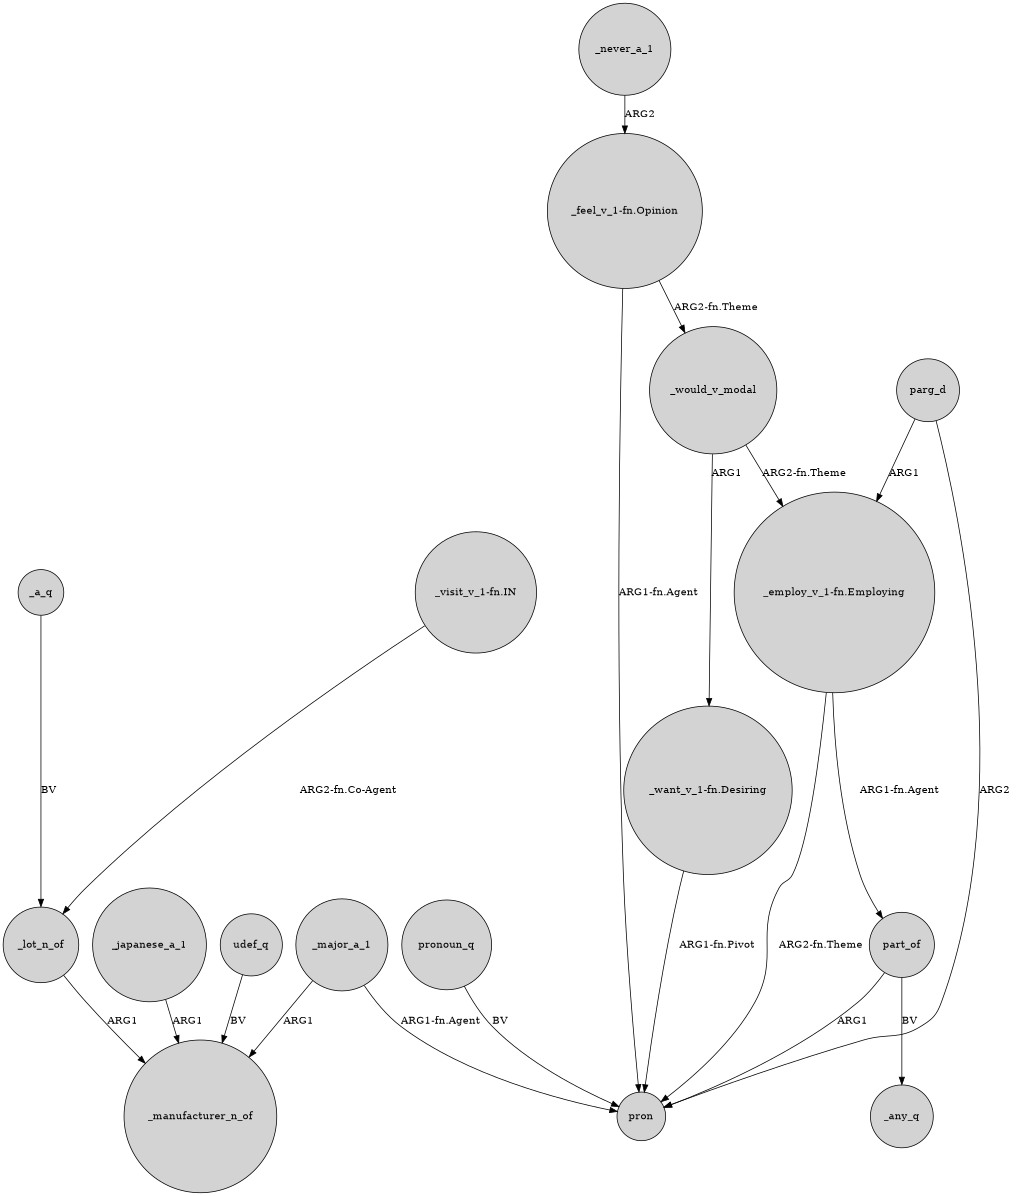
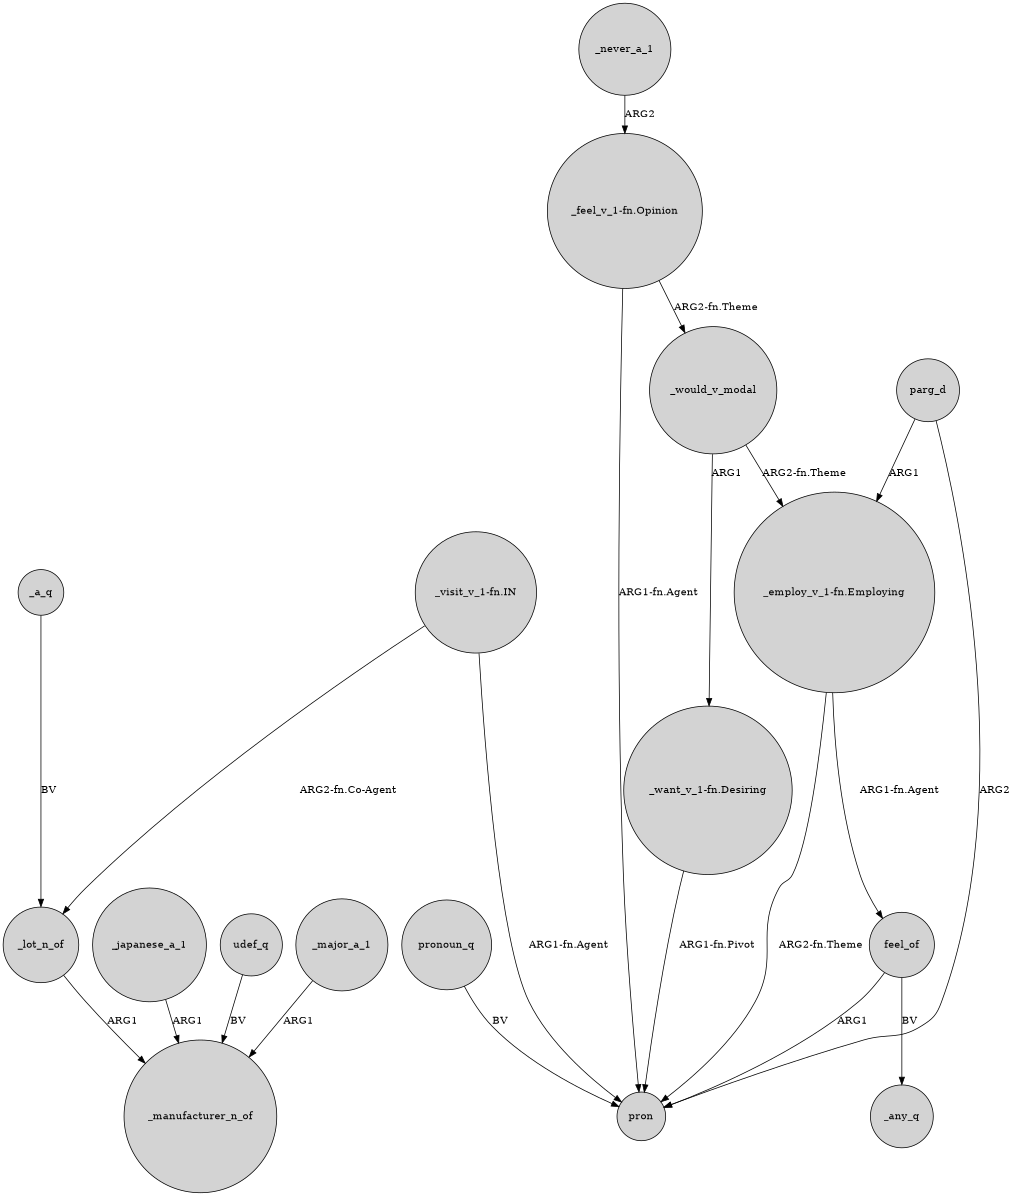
(902, 945) -> (902, 945)
(475, 1069) -> (502, 894)
